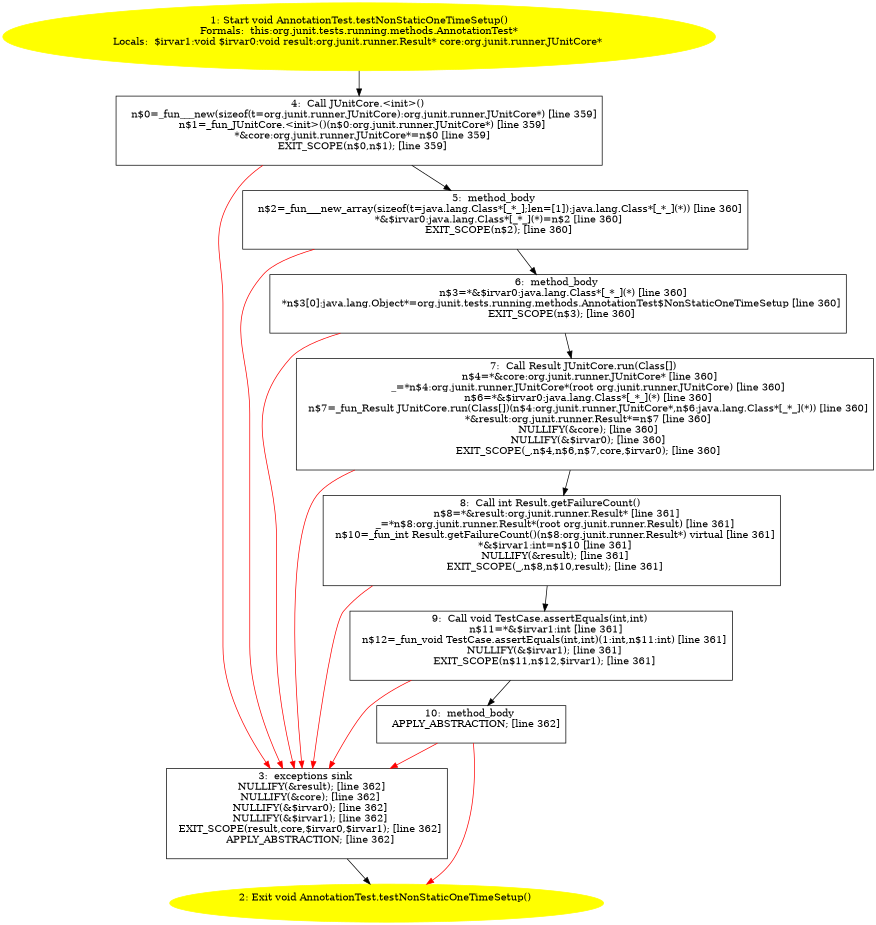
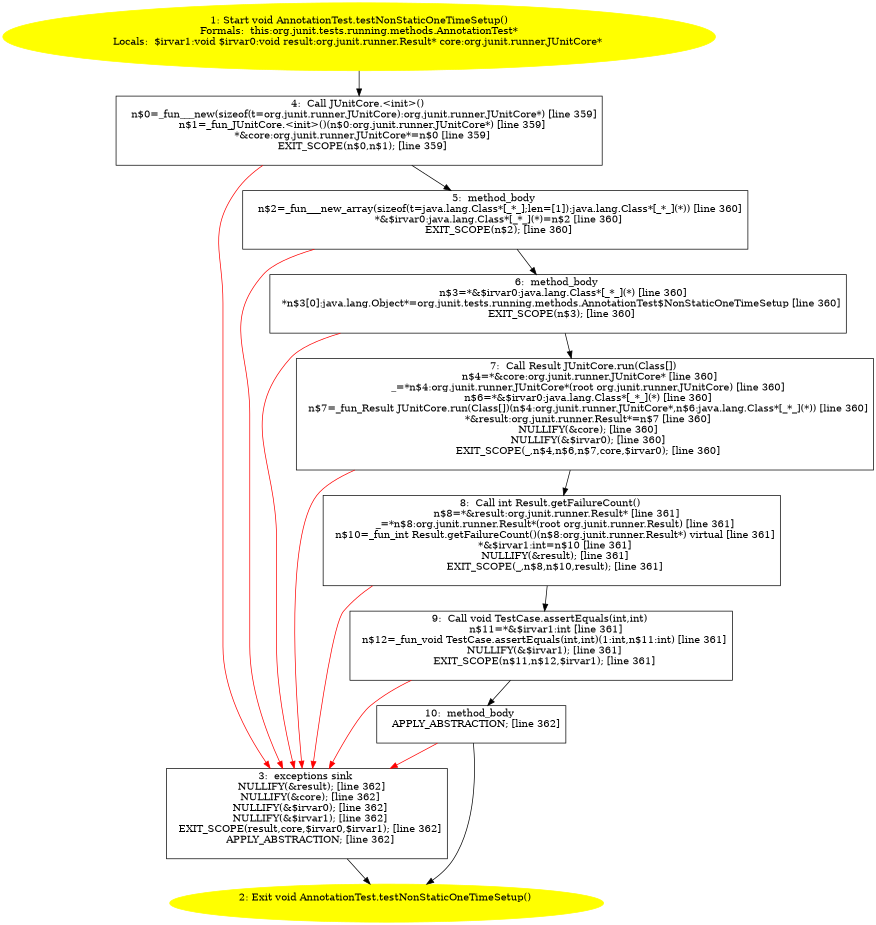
(470, 817) -> (470, 817)
